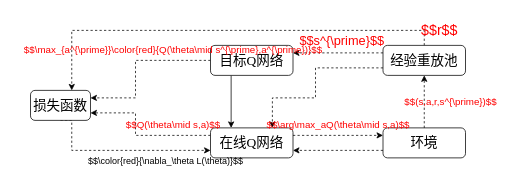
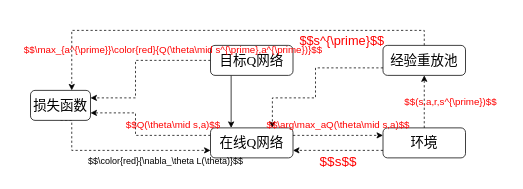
(439, 30) -> none
(299, 53) -> none
none -> (338, 162)
